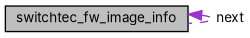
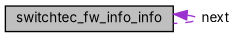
(97, 19) -> (89, 19)
